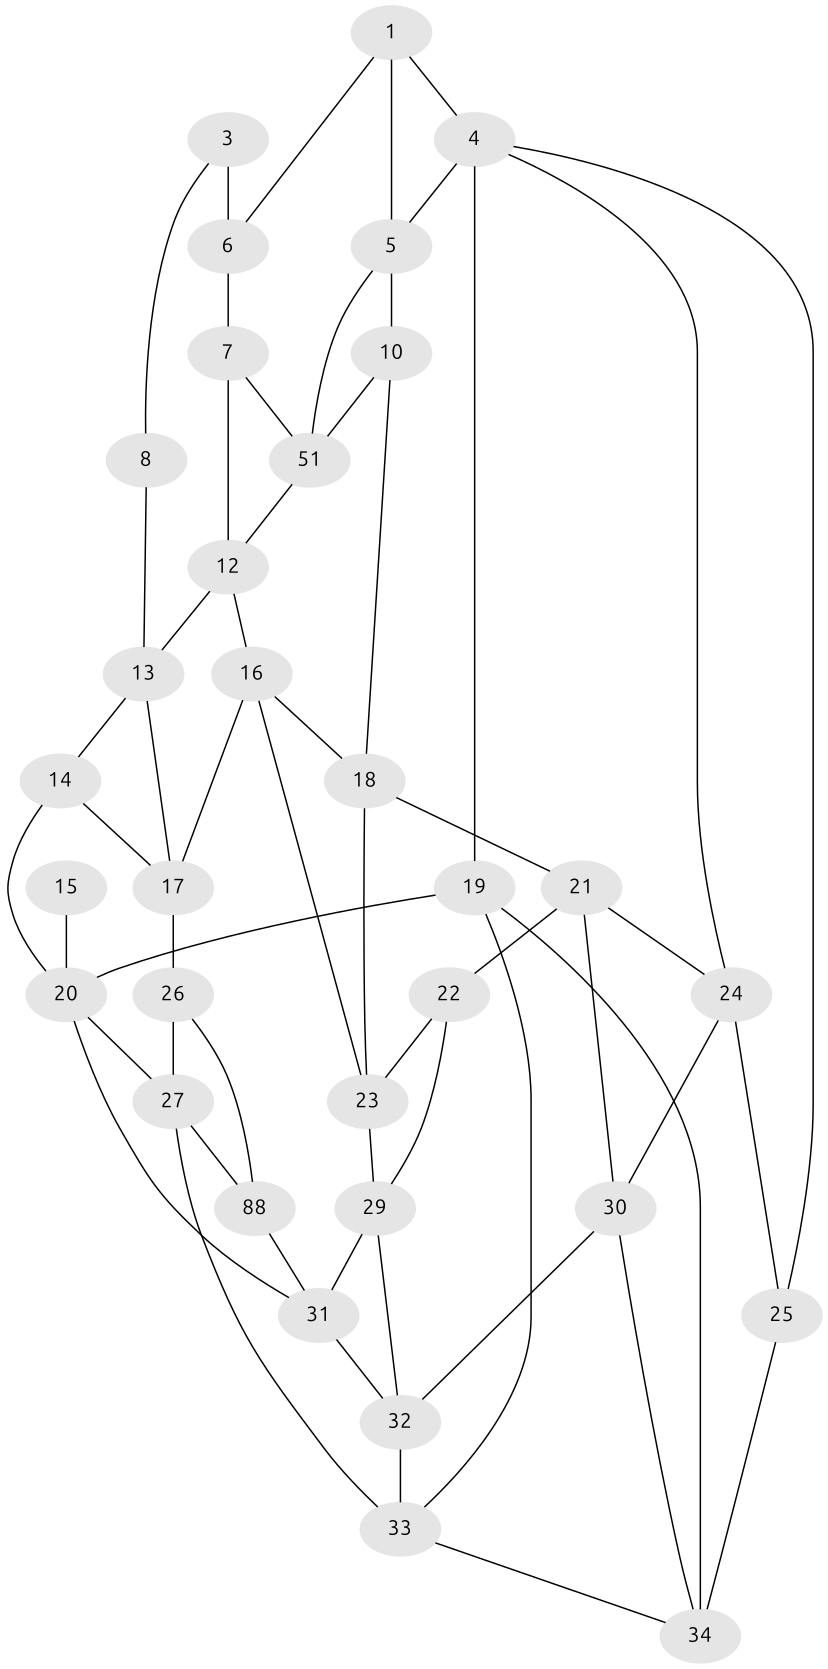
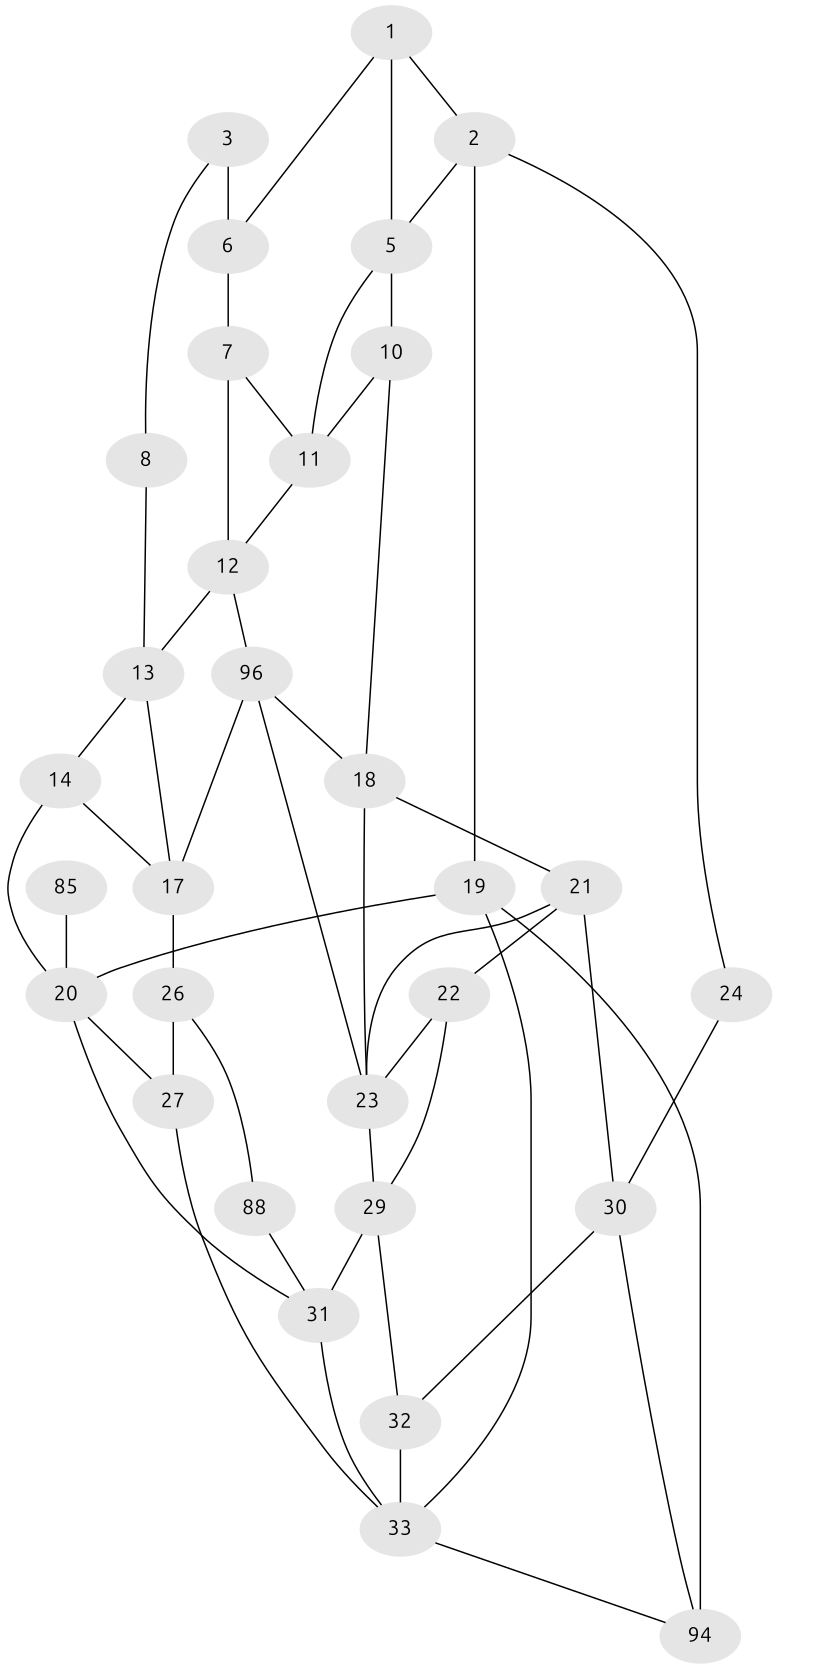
(475, 140) -> (475, 140)
(310, 460) -> (310, 460)
(252, 674) -> (252, 674)
(66, 888) -> (66, 888)
(656, 941) -> (417, 949)
(214, 1155) -> none
(782, 1315) -> none
(360, 1369) -> (339, 1428)
(700, 1636) -> (700, 1636)
